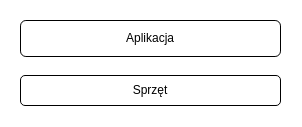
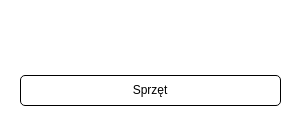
(151, 39) -> none
